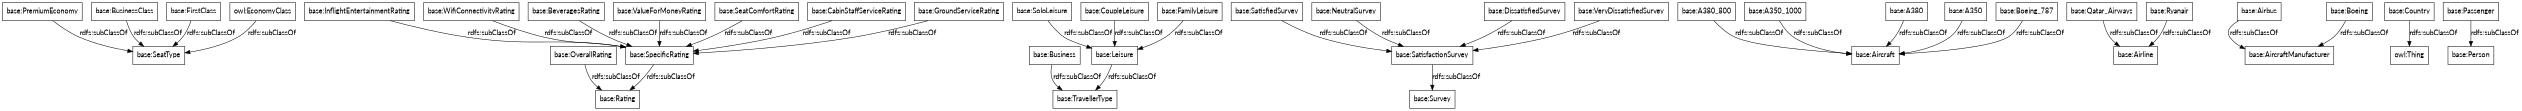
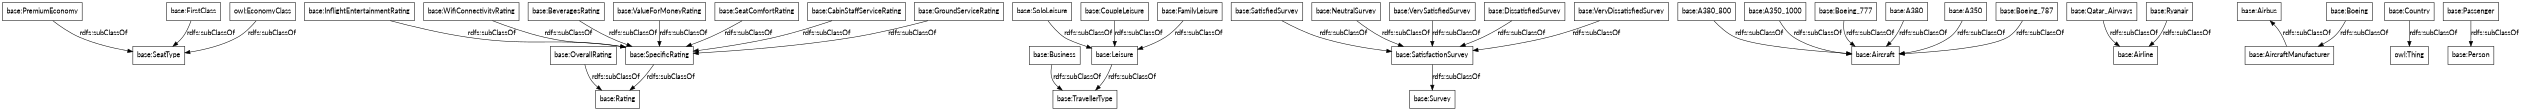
(125, 12) -> none
none -> (1432, 12)
none -> (1846, 12)
(2228, 34) -> (2281, 35)
